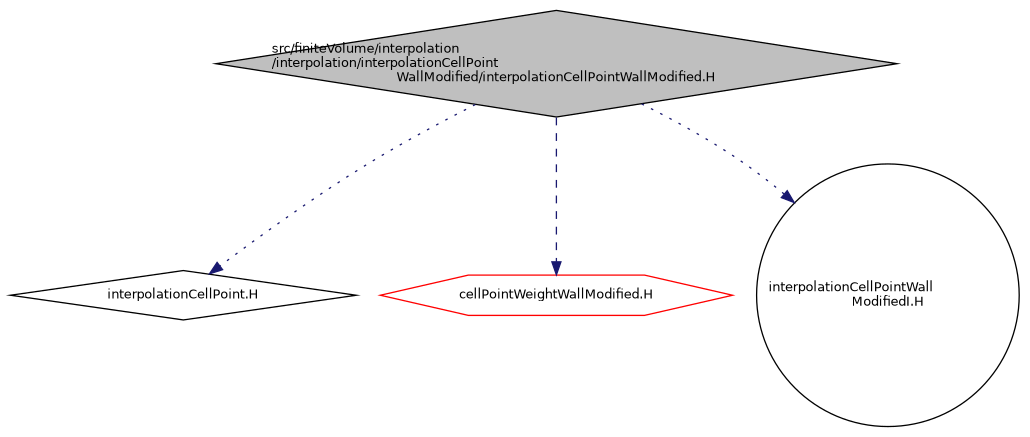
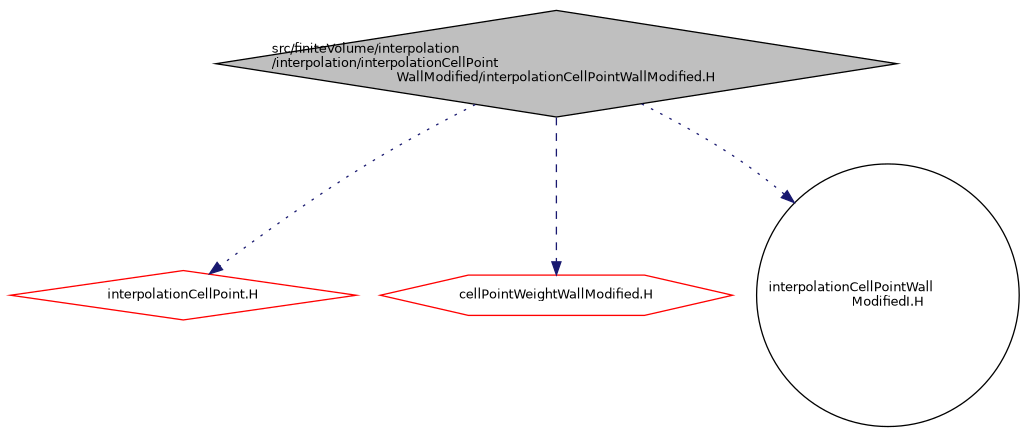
(183, 295) -> (183, 295)
